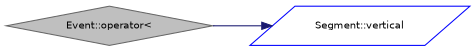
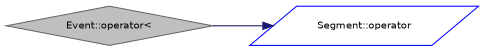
(360, 26) -> (364, 26)
